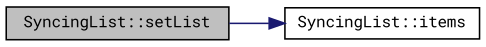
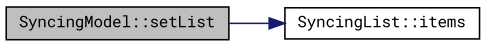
(118, 23) -> (118, 23)
